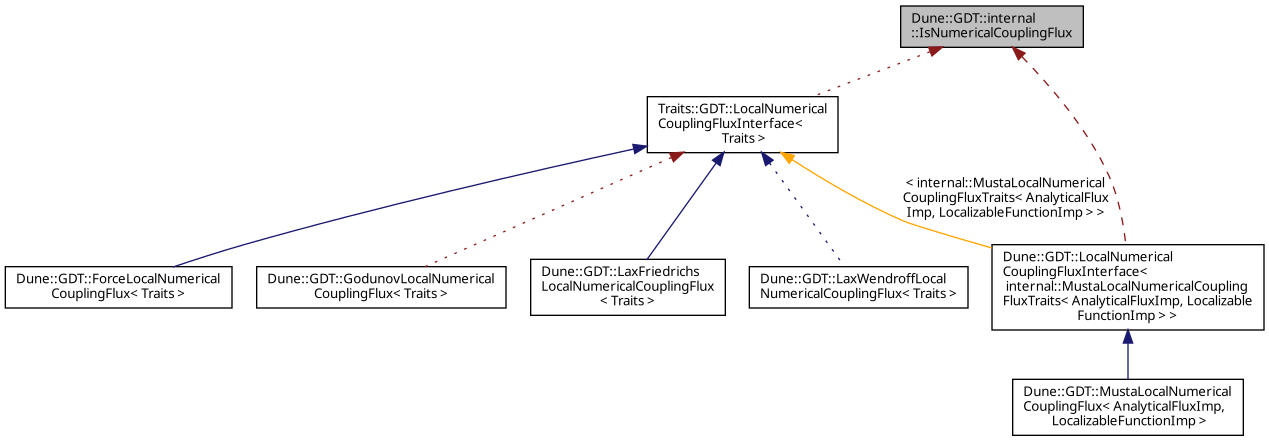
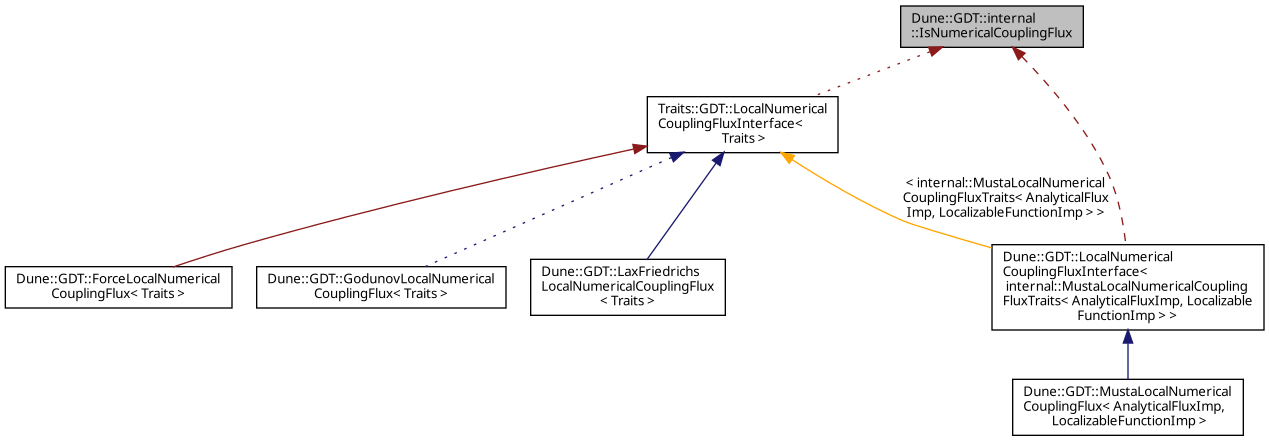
(402, 203) -> (402, 203)
(548, 212) -> (548, 212)
(859, 287) -> none
